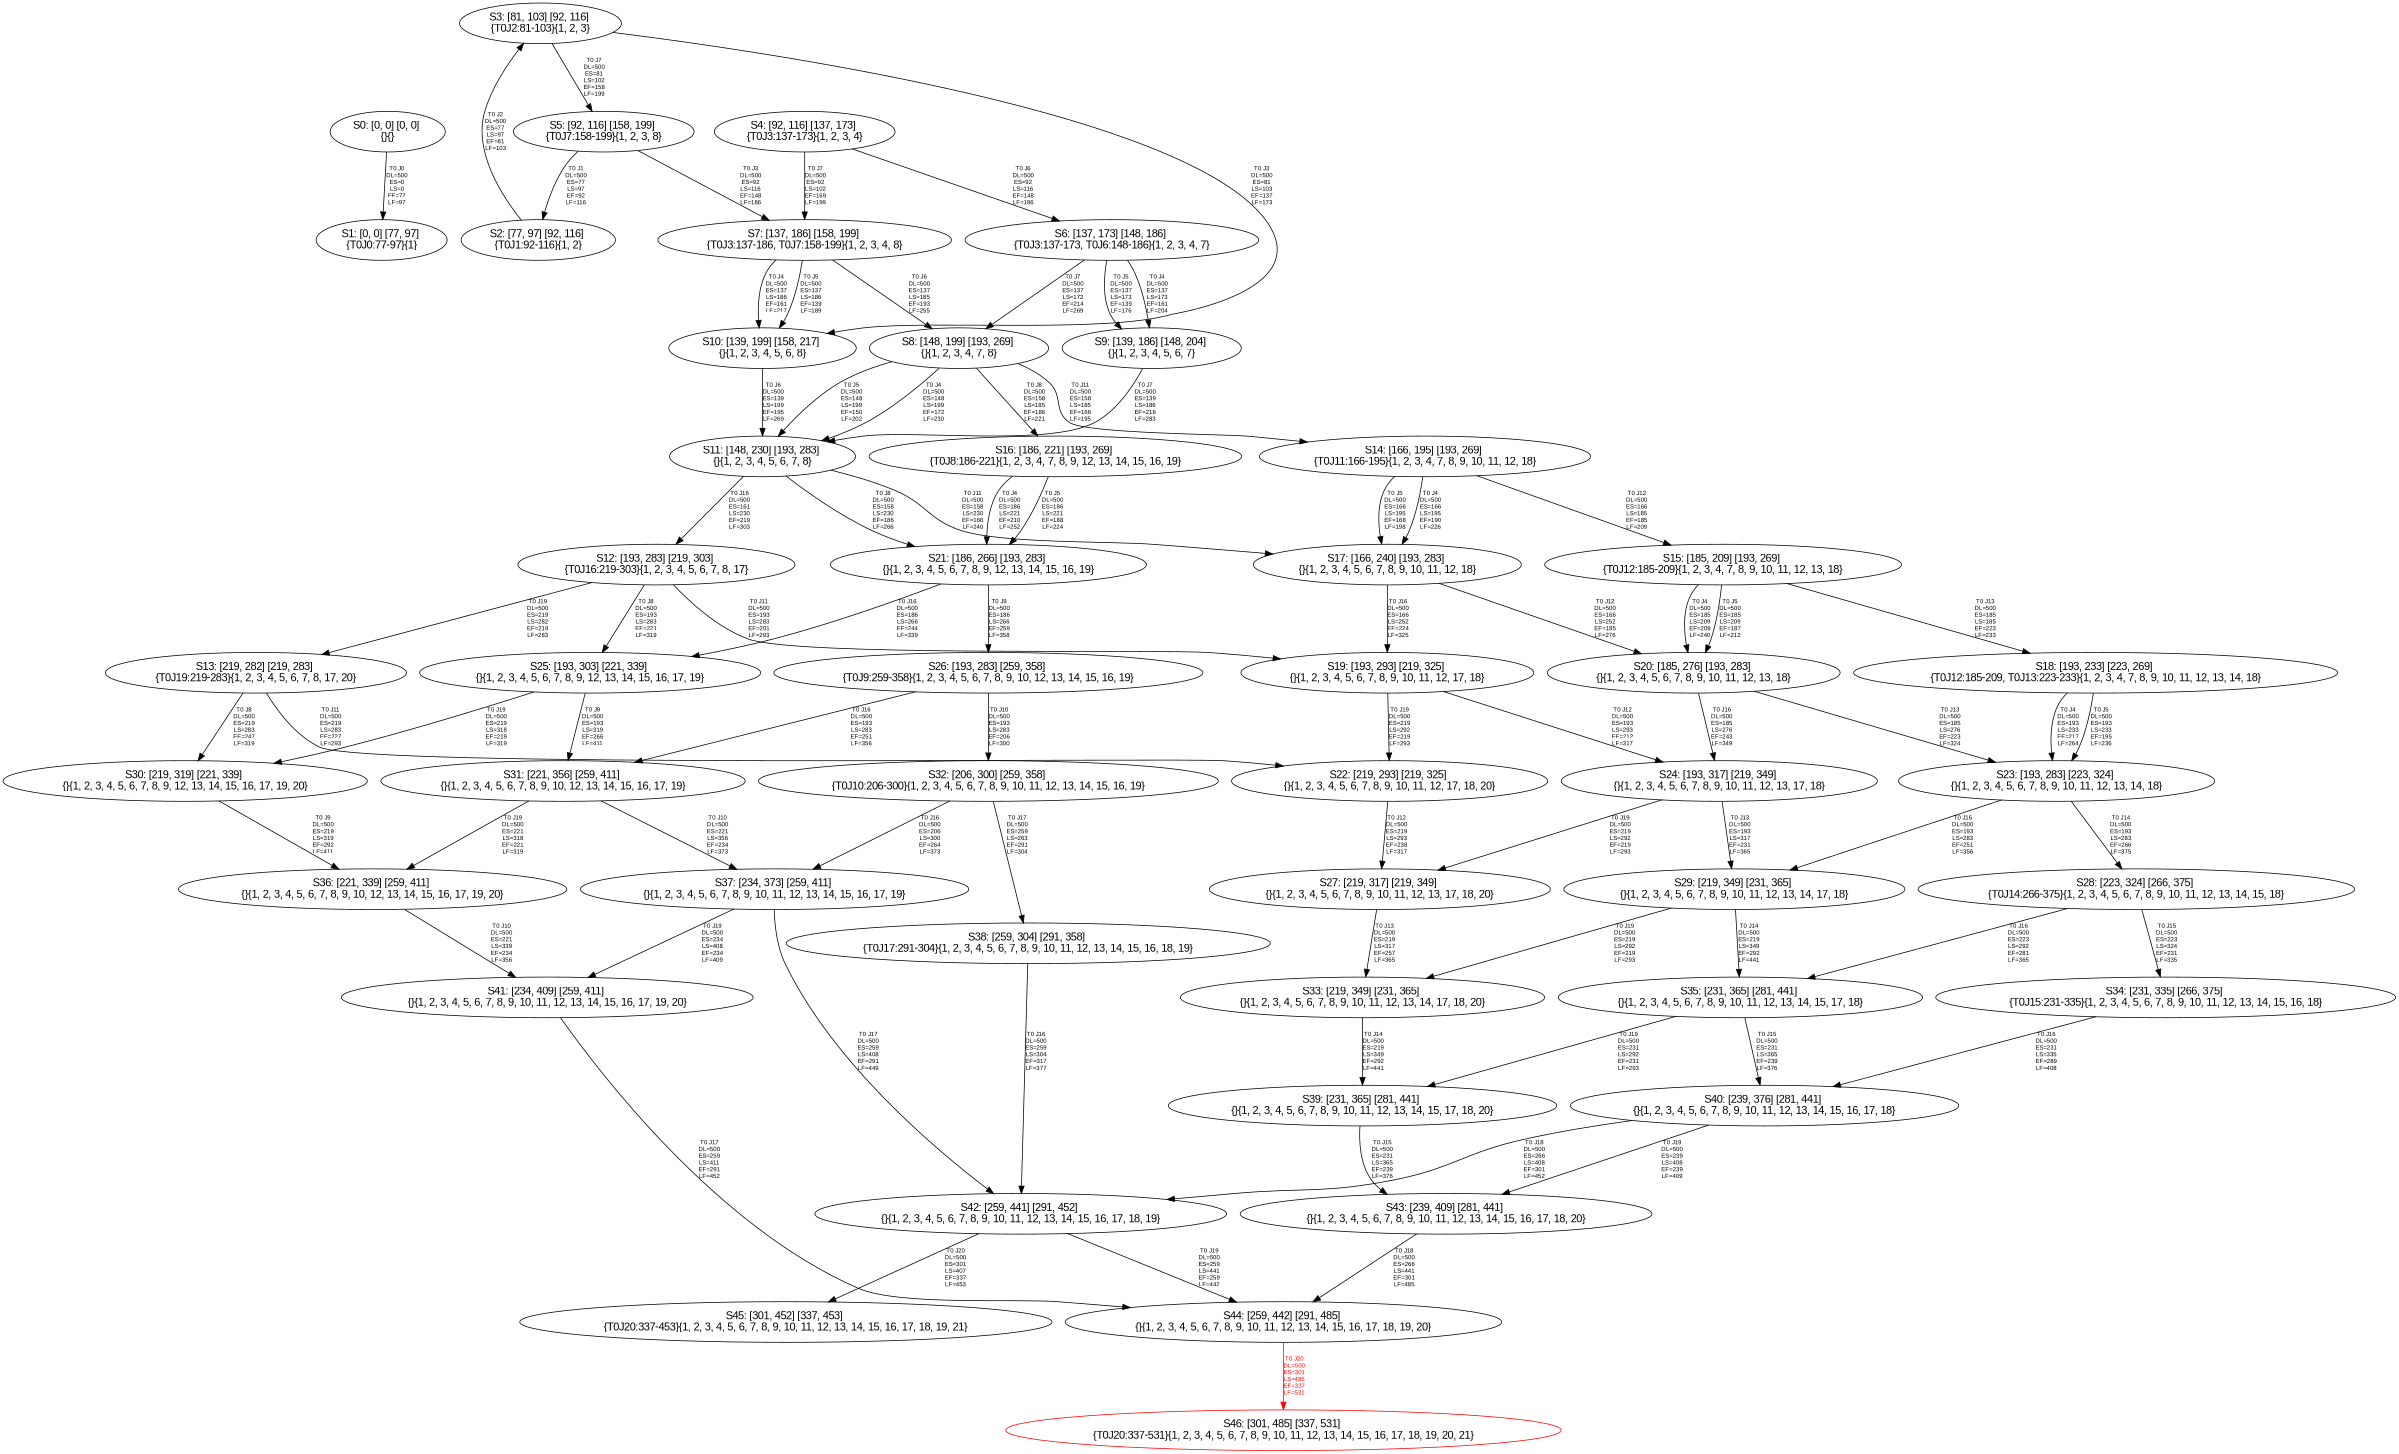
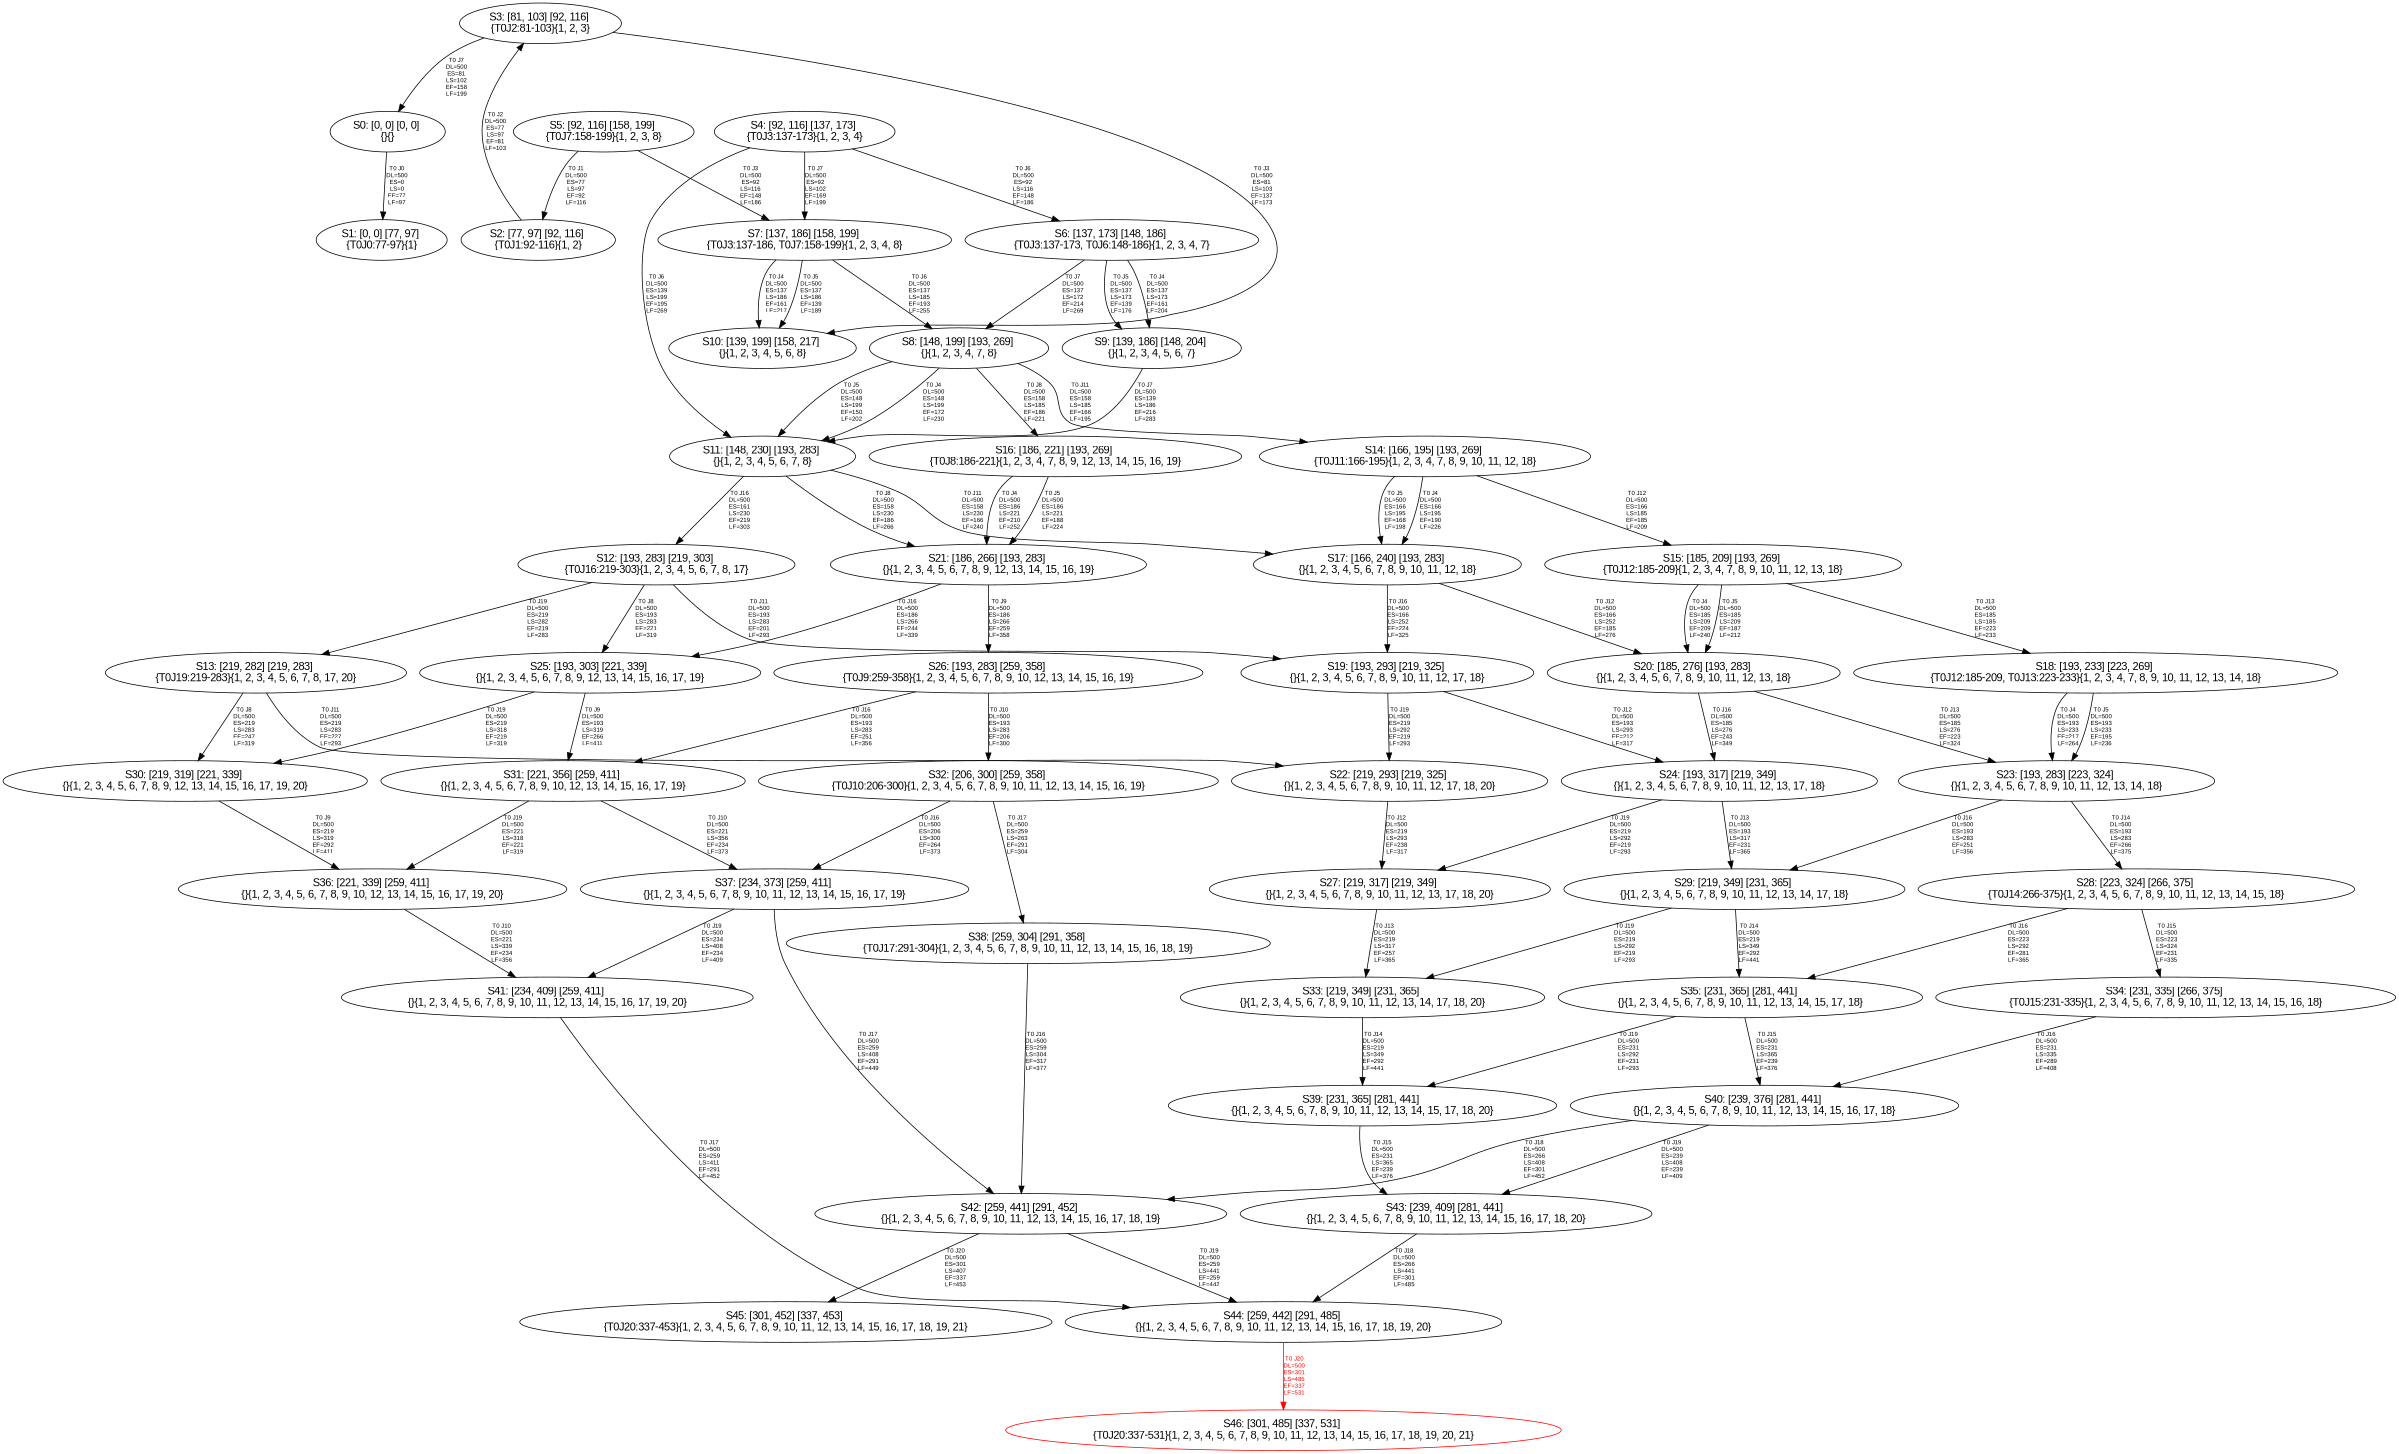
(570, 74) -> (437, 64)
(763, 398) -> (642, 278)
